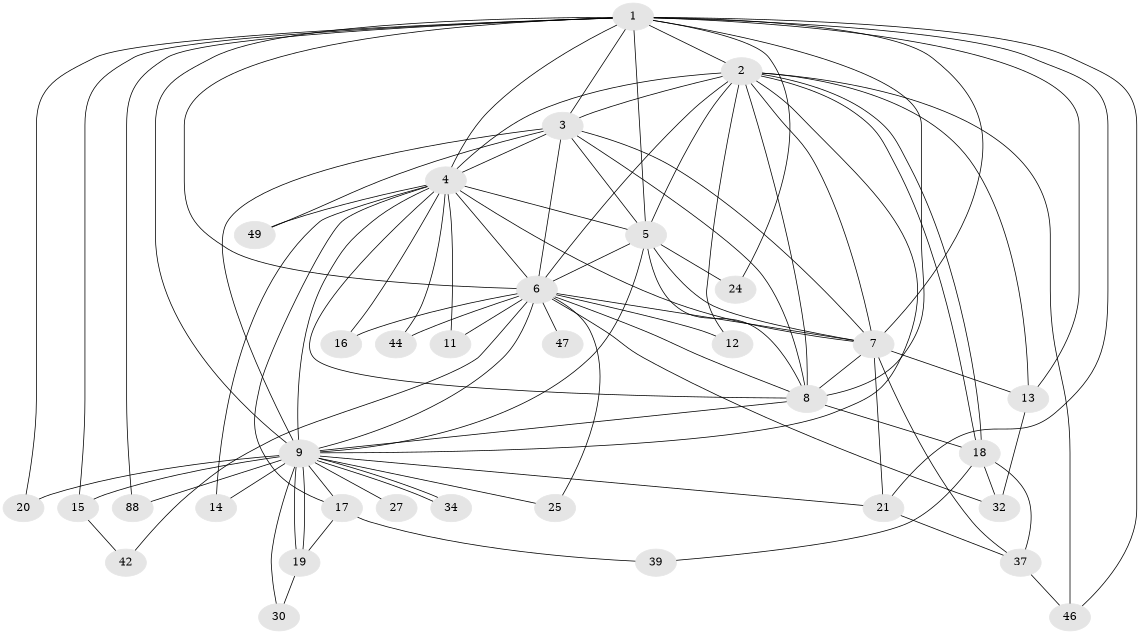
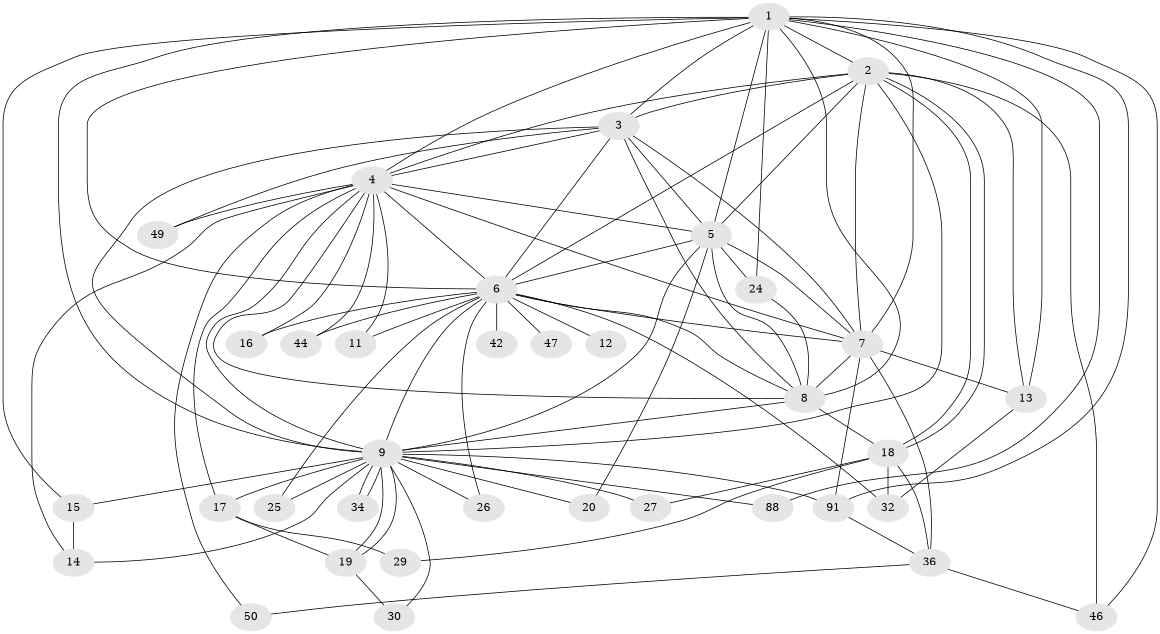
(121, 51) -> (660, 376)
(716, 210) -> none
(786, 233) -> (802, 331)
none -> (769, 481)
none -> (484, 508)
(883, 508) -> (833, 508)
(102, 535) -> (74, 535)
(656, 563) -> (400, 563)
(1021, 563) -> (930, 563)
none -> (251, 617)
